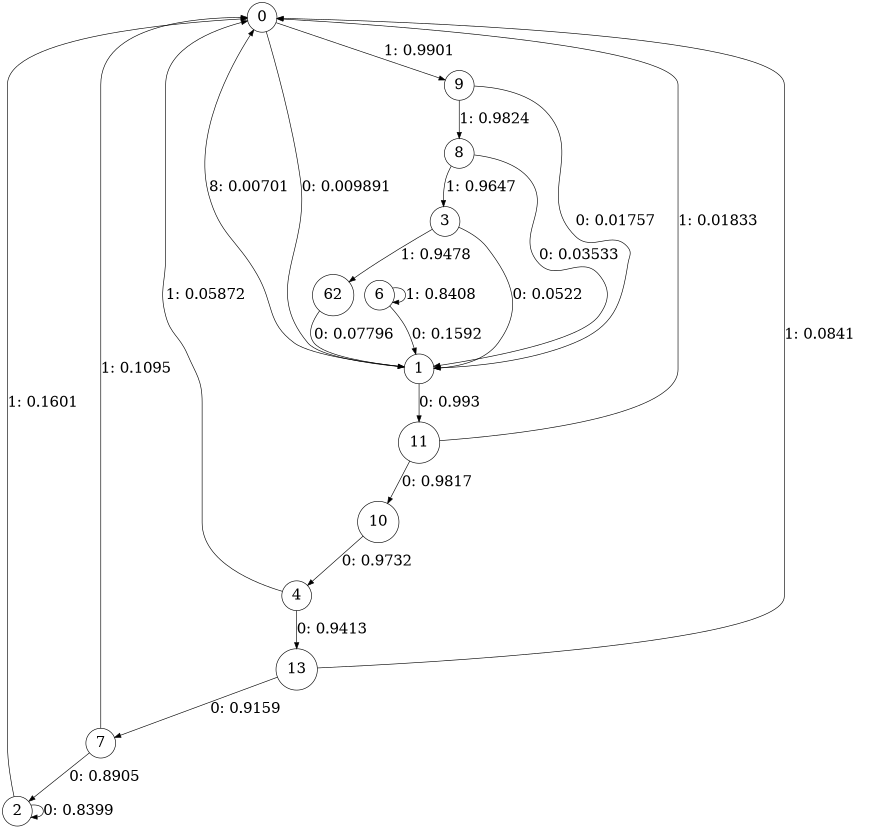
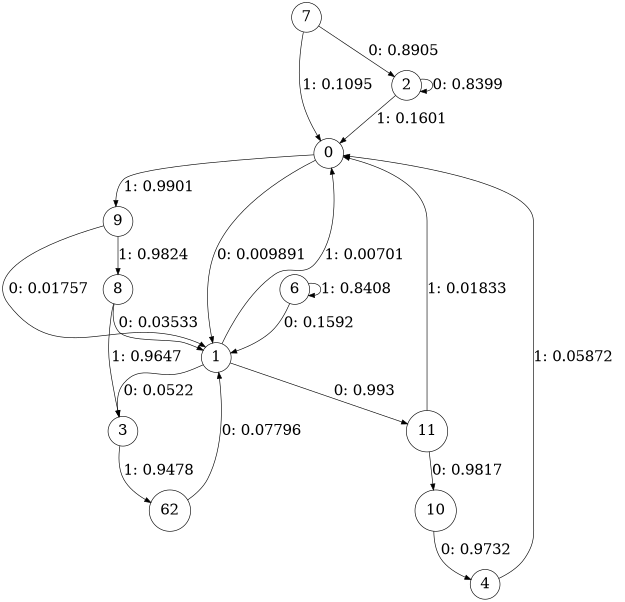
(253, 187) -> (369, 255)
(512, 308) -> (148, 373)
(297, 669) -> none
